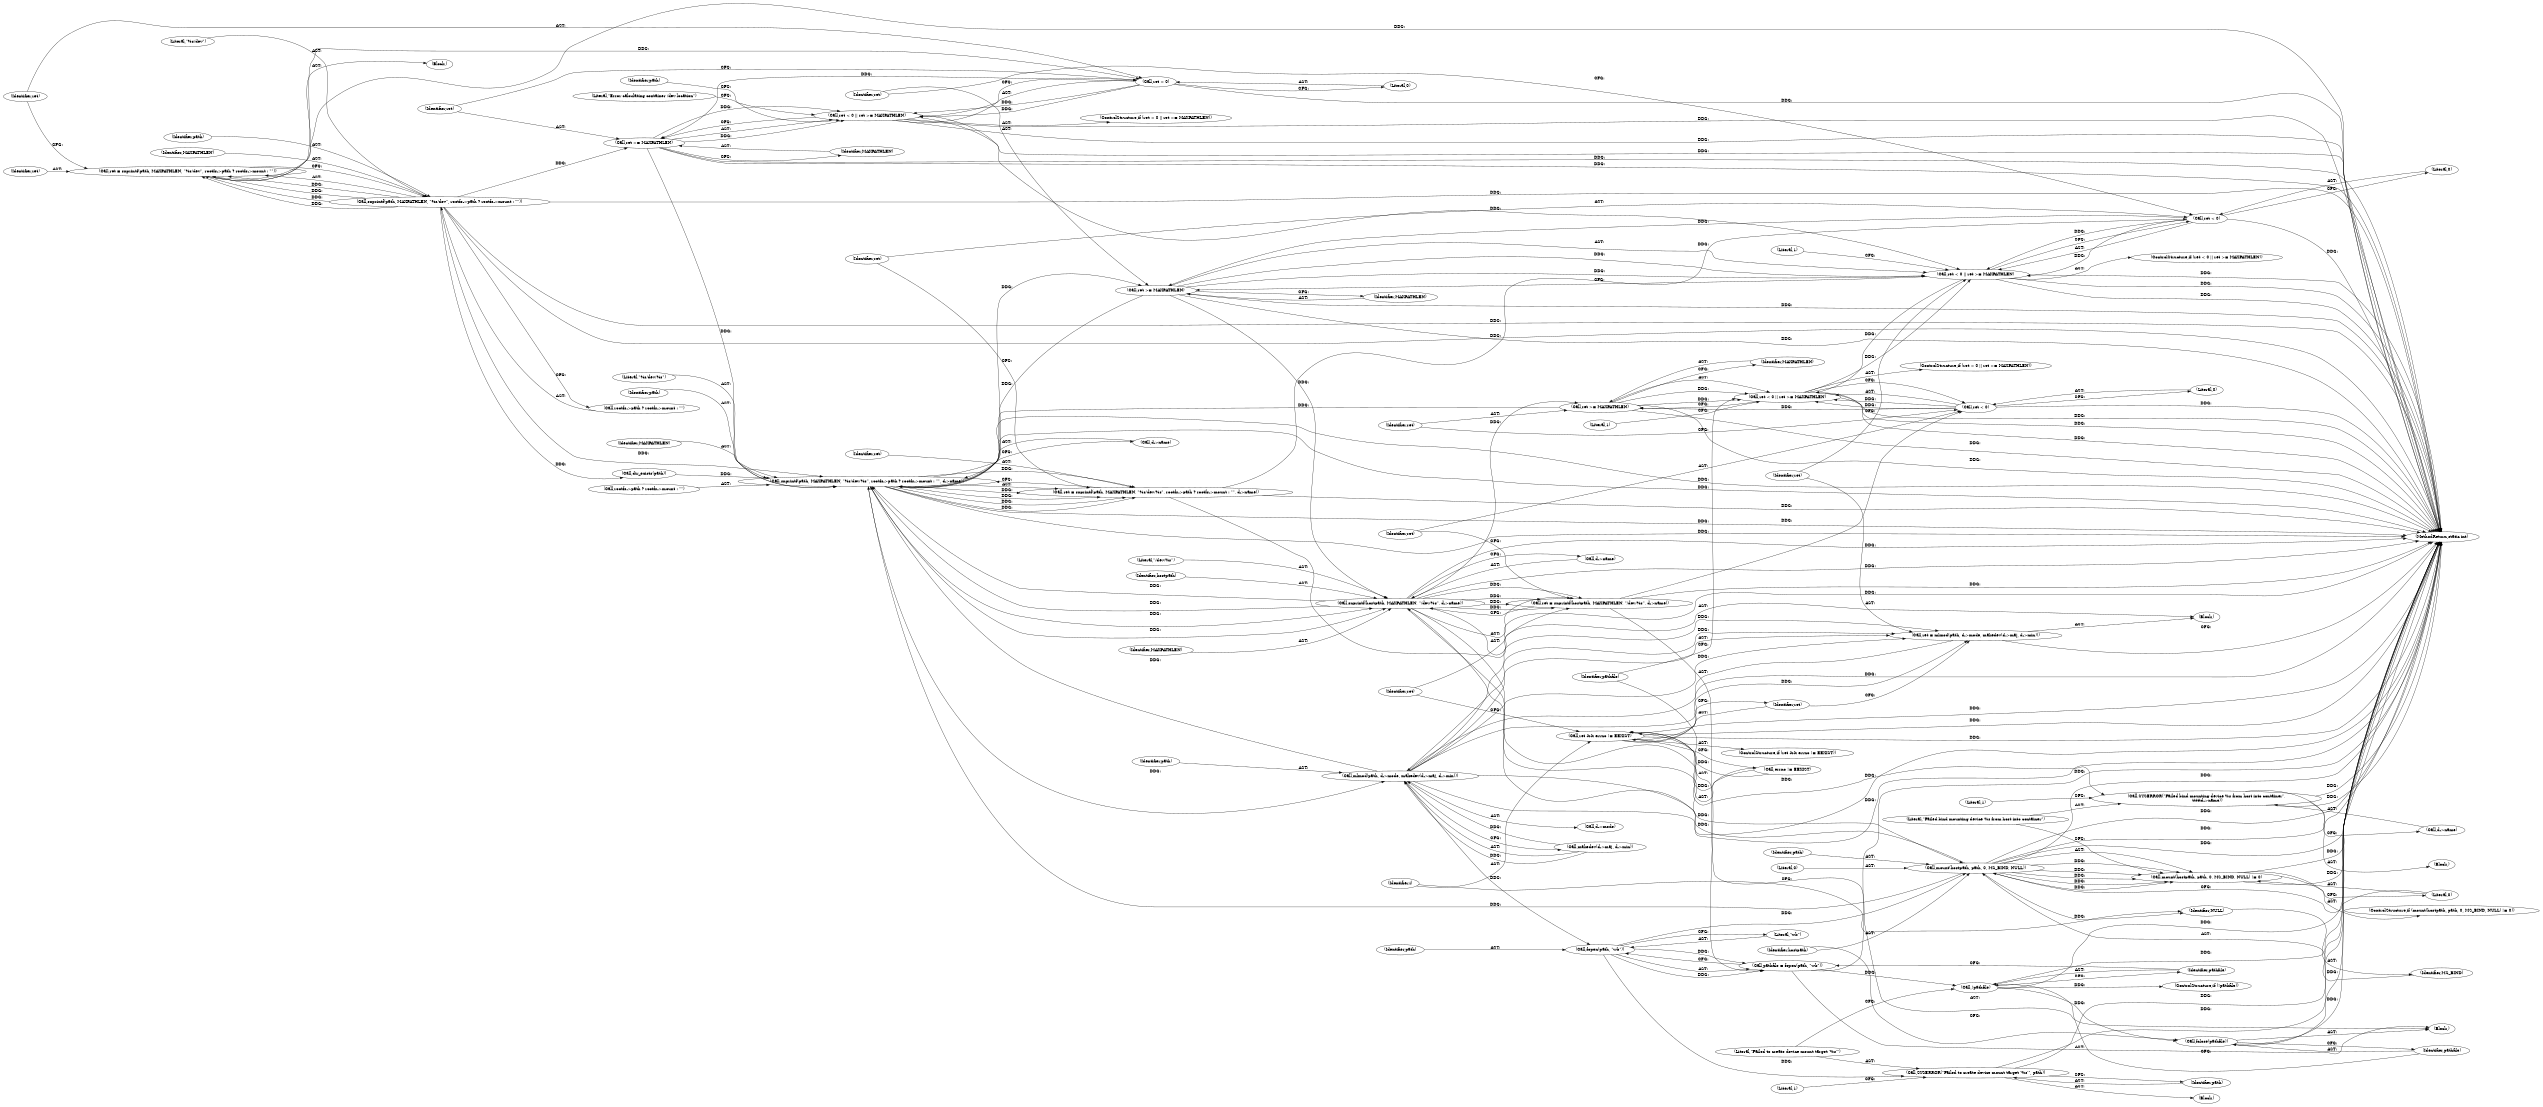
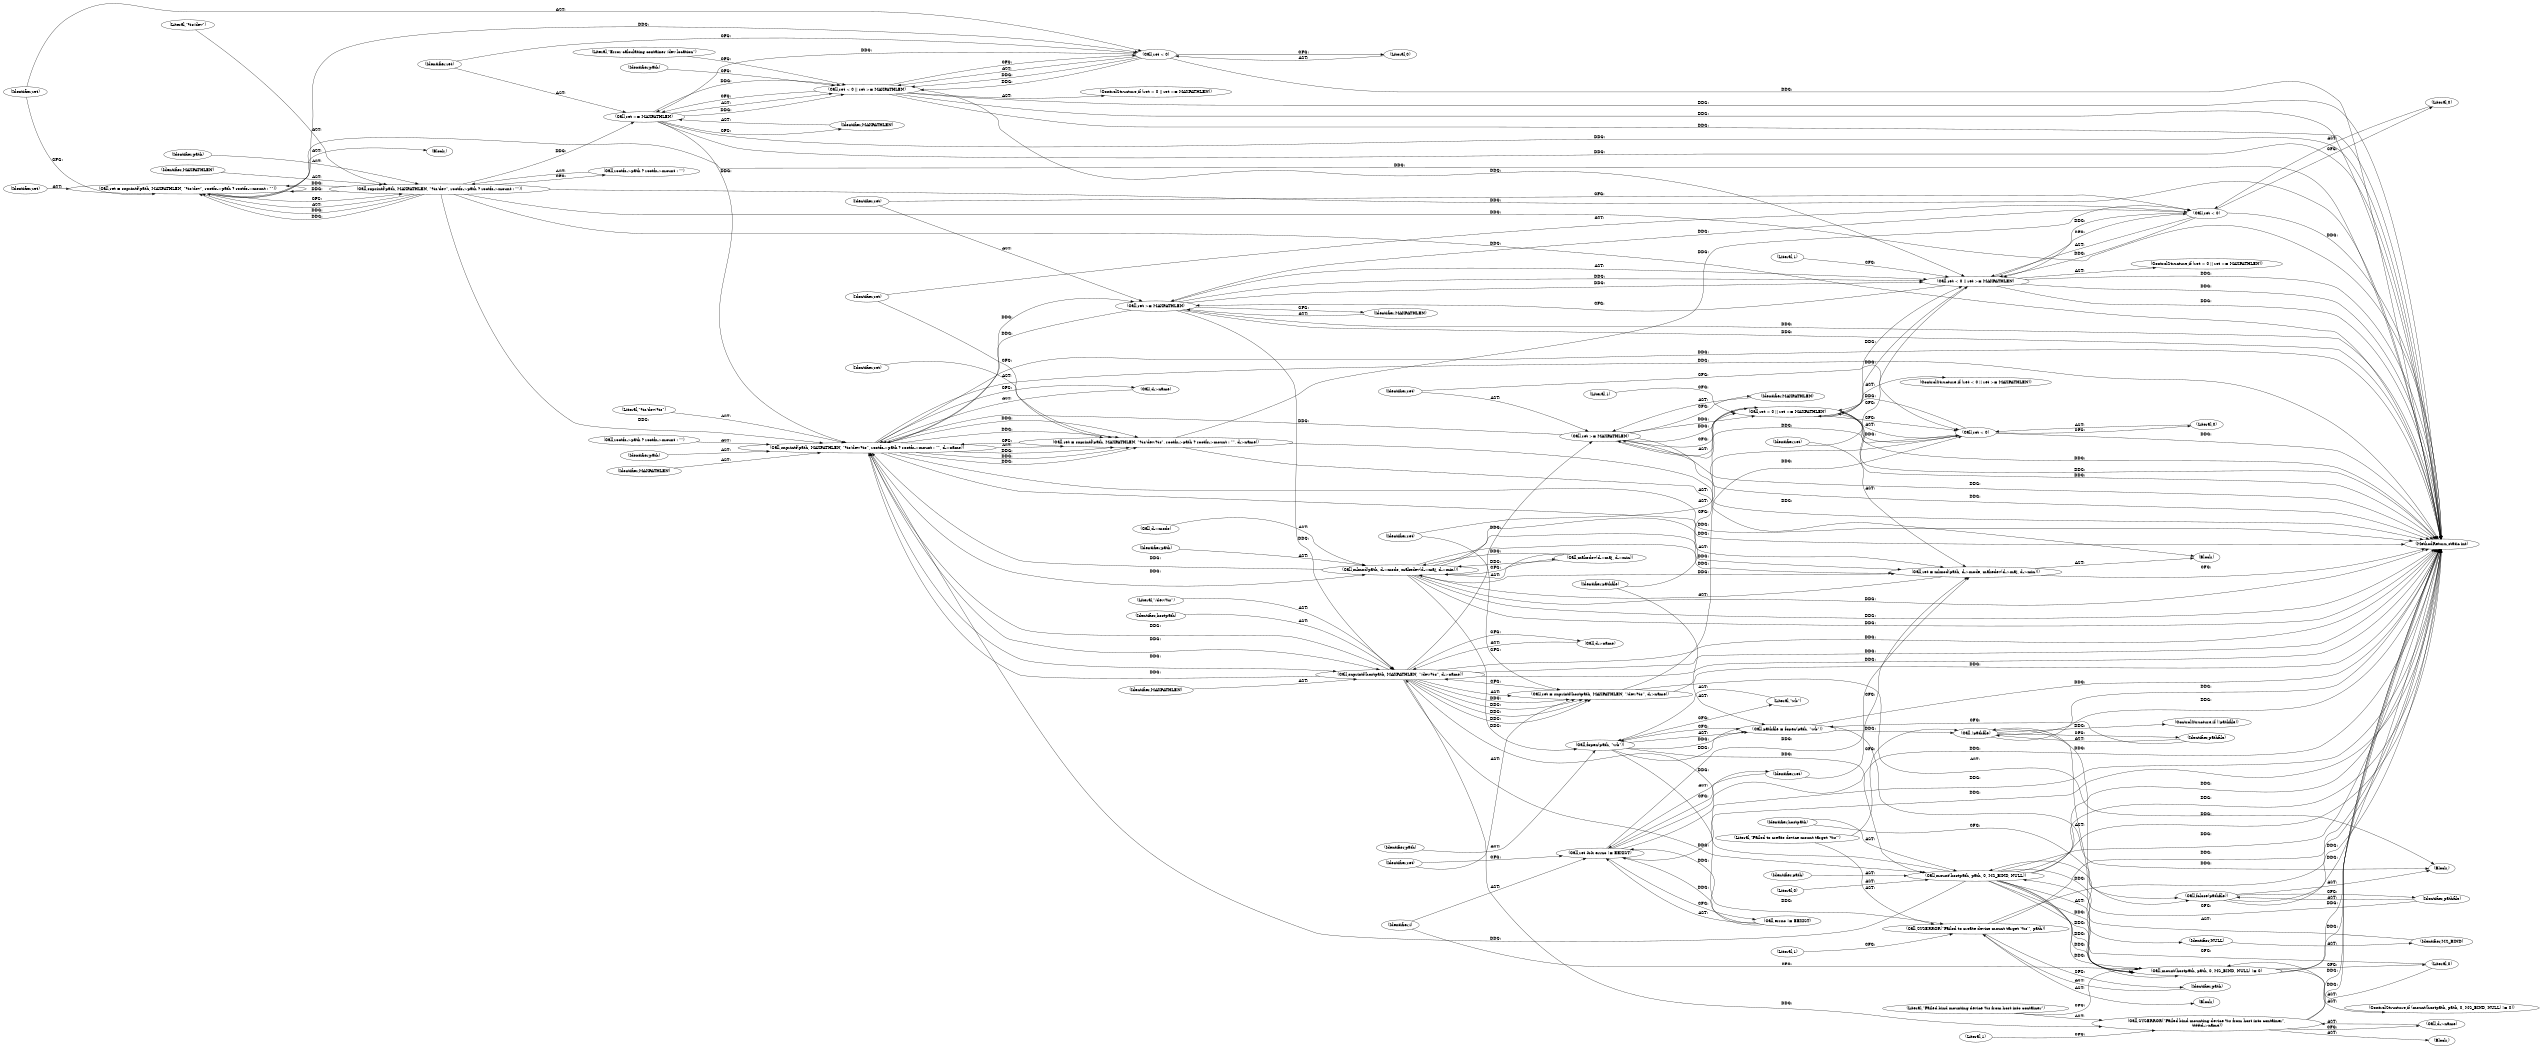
(644, 474) -> none
(1787, 753) -> none
(1488, 818) -> (1273, 521)
(1810, 890) -> (1771, 967)
